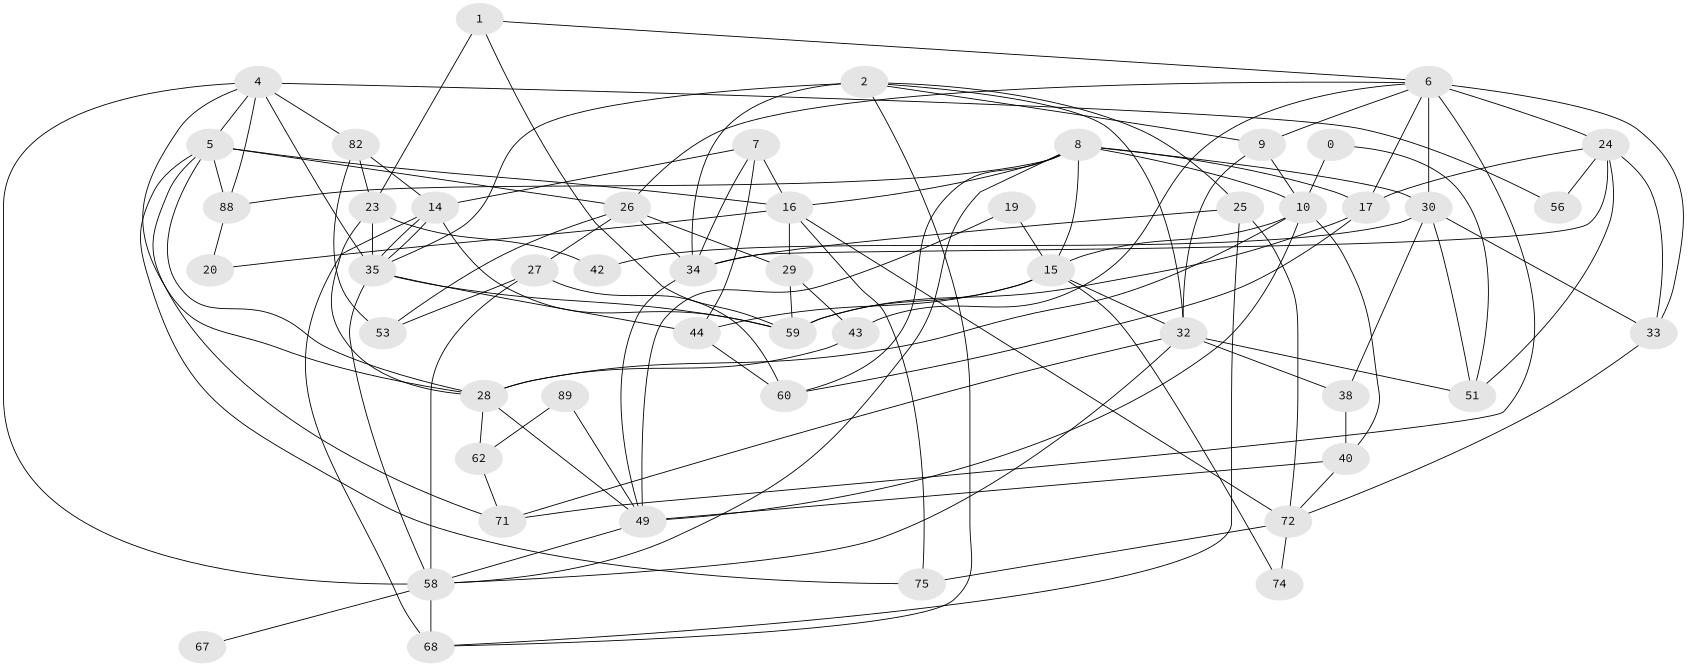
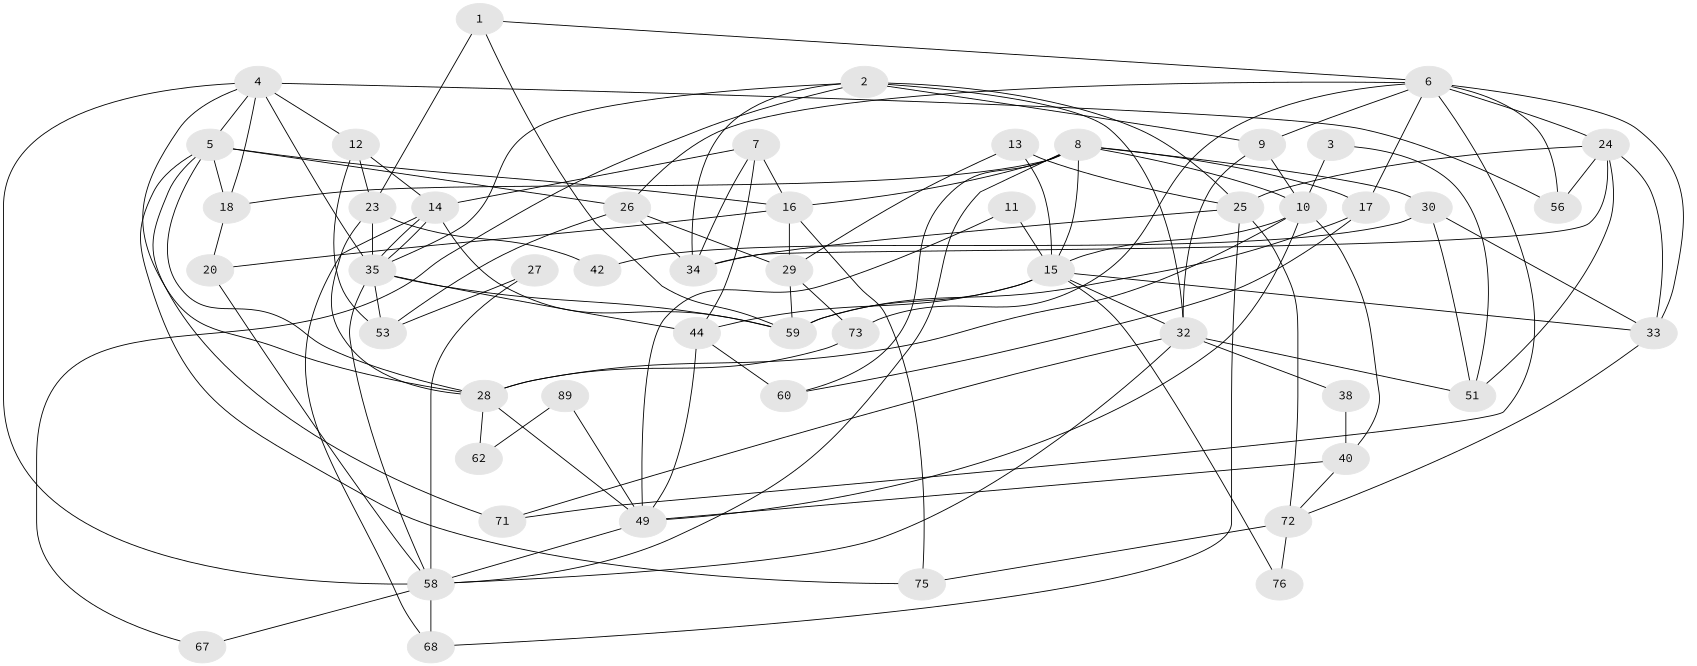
(1429, 142) -> (1529, 121)
(356, 145) -> (356, 145)
none -> (1015, 145)
(1331, 145) -> (1331, 145)
(1492, 166) -> (1435, 159)
(227, 208) -> (227, 208)
(1012, 208) -> (1012, 208)
(581, 239) -> none
(669, 296) -> none
none -> (1352, 302)
(1387, 302) -> none
none -> (378, 303)
(856, 333) -> (856, 333)
(1027, 357) -> none
(622, 384) -> (684, 431)
none -> (307, 415)
(491, 490) -> none
(1280, 584) -> (1280, 584)
(962, 591) -> (269, 327)
